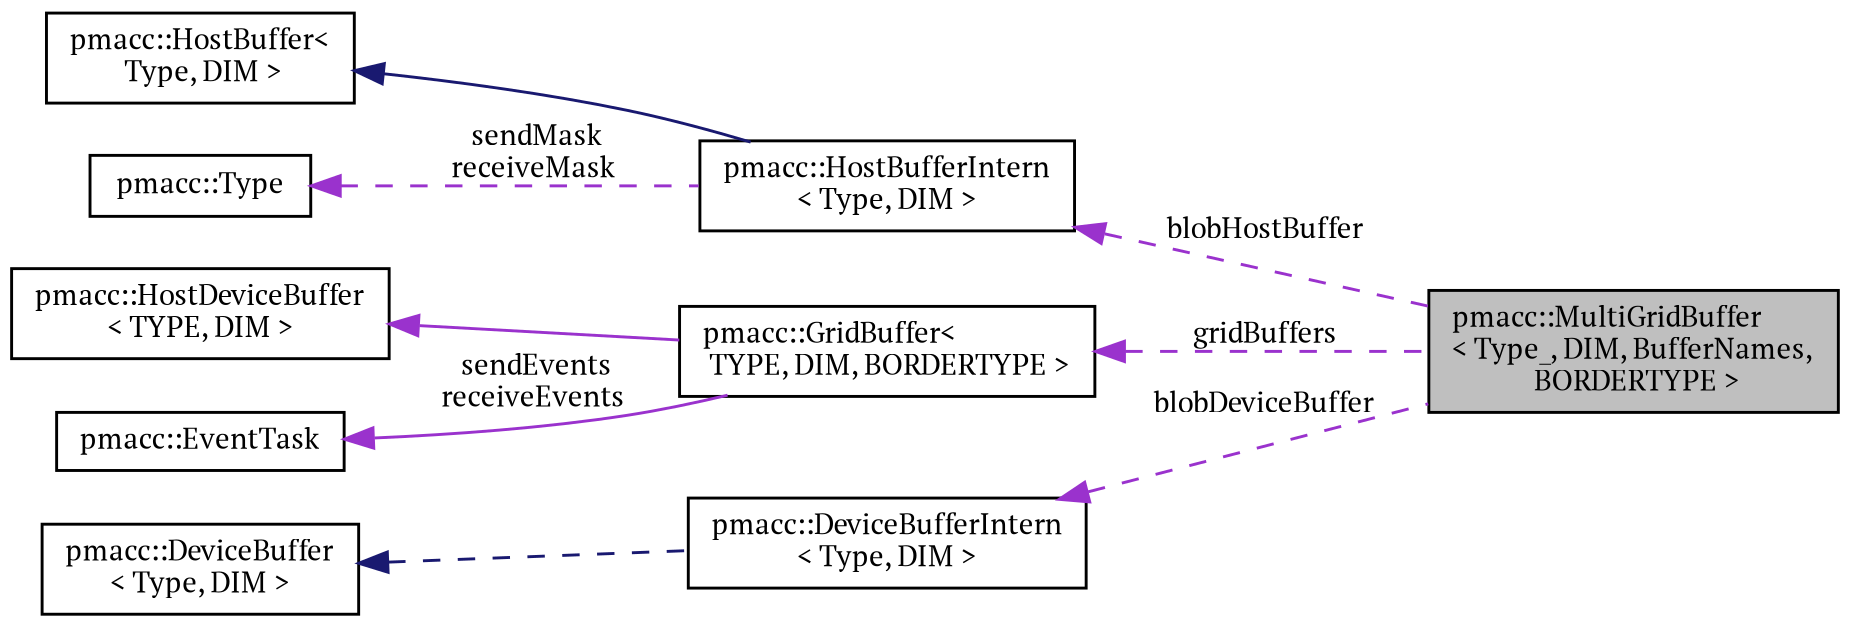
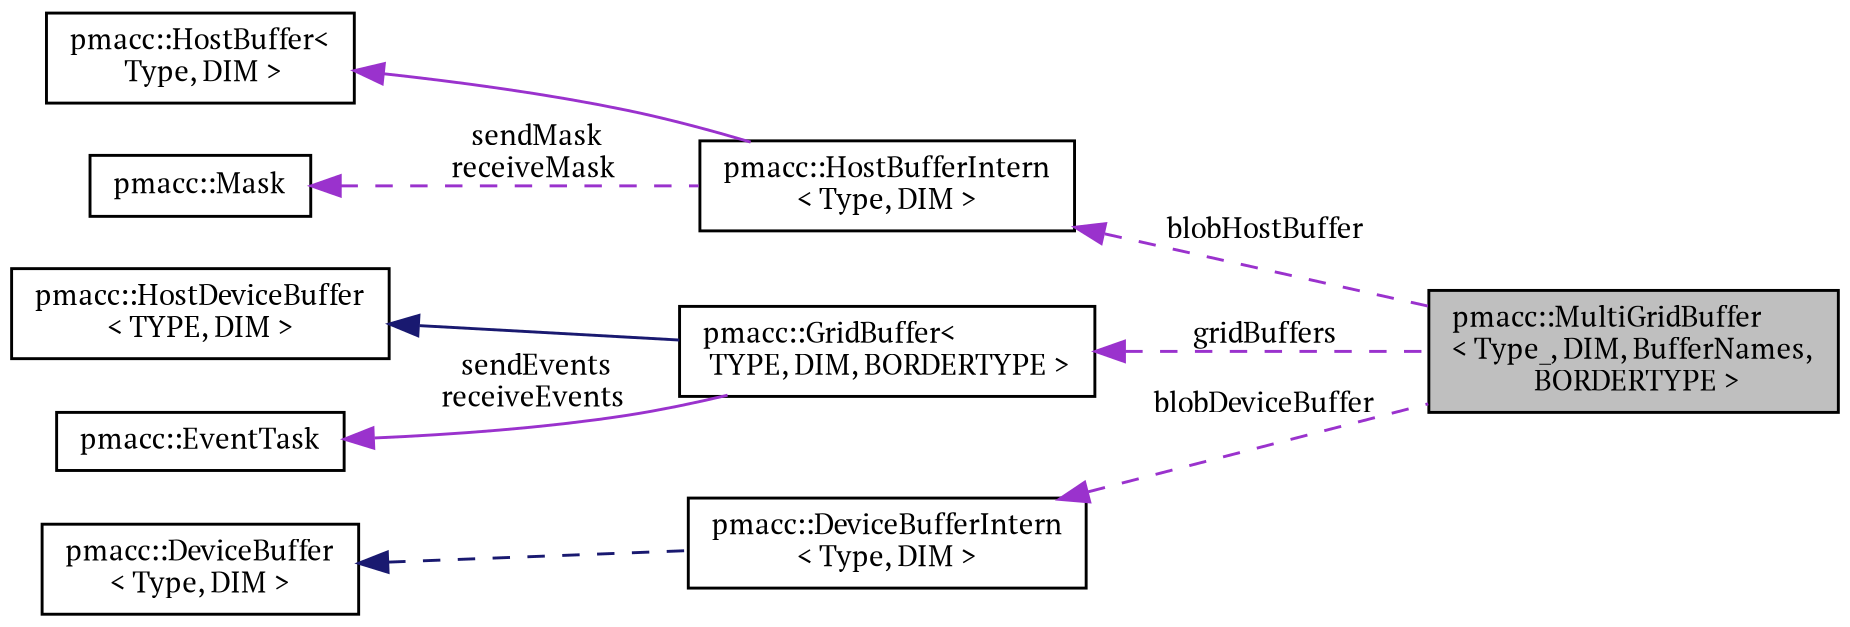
(569, 99) -> (569, 99)
(200, 186) -> (200, 186)
(549, 333) -> (549, 333)
